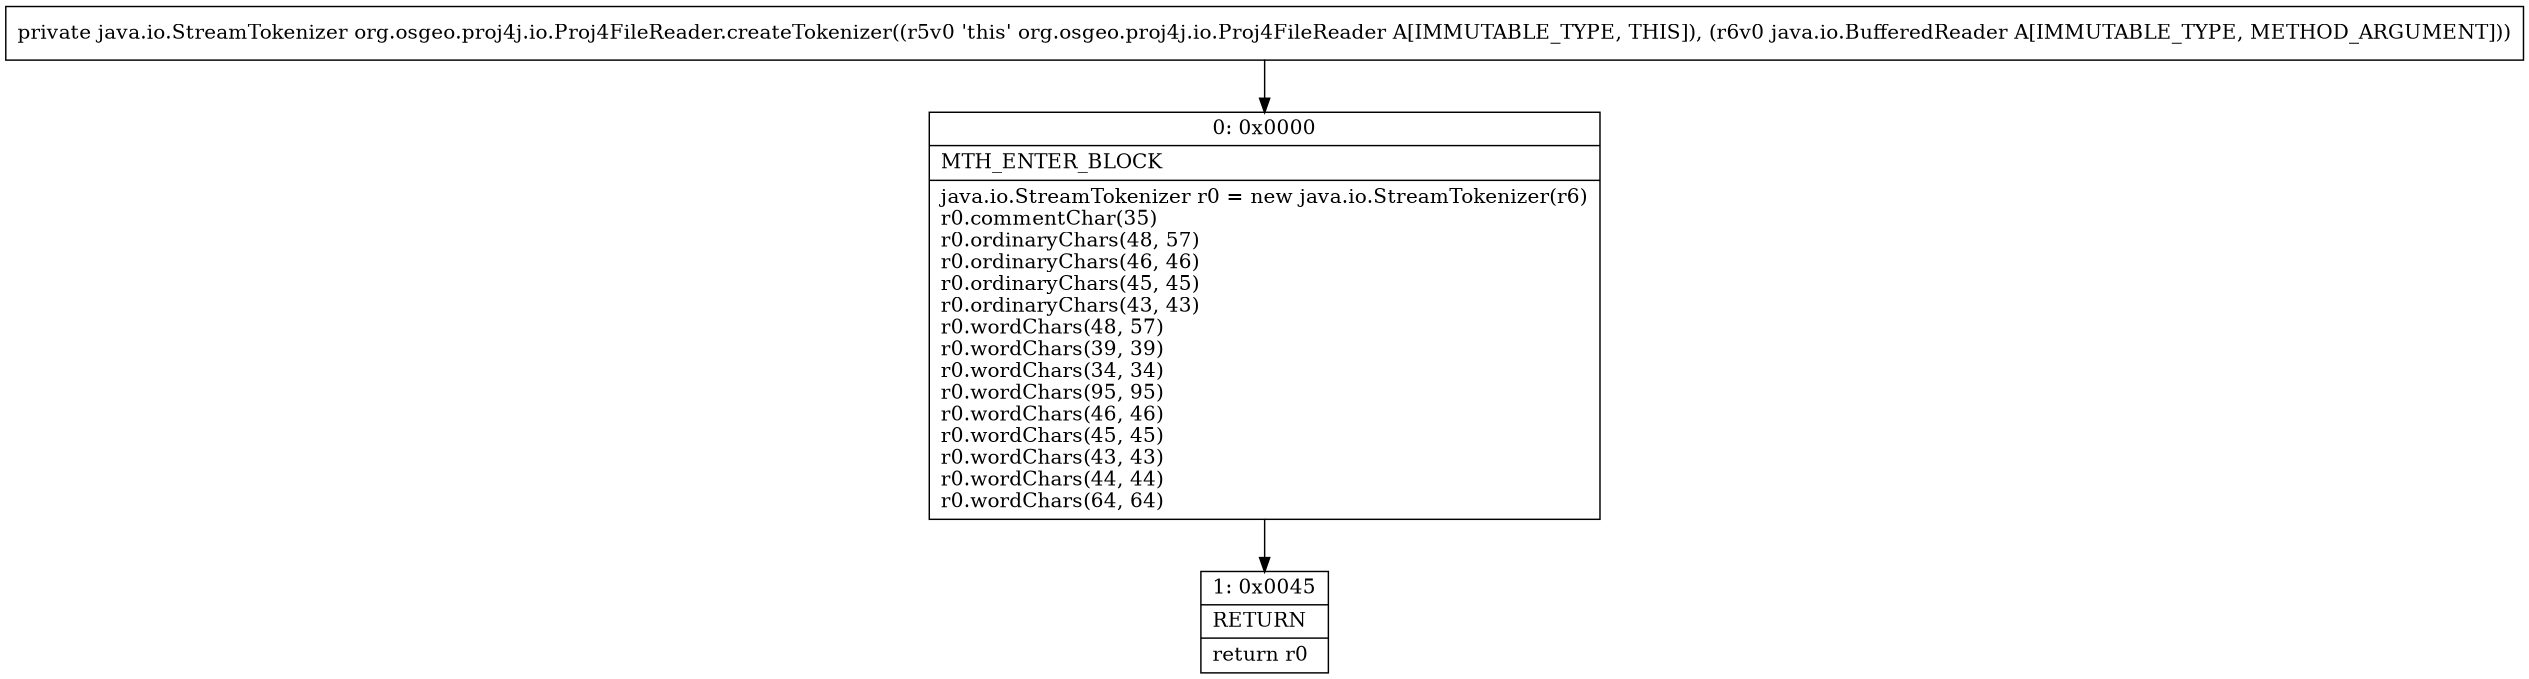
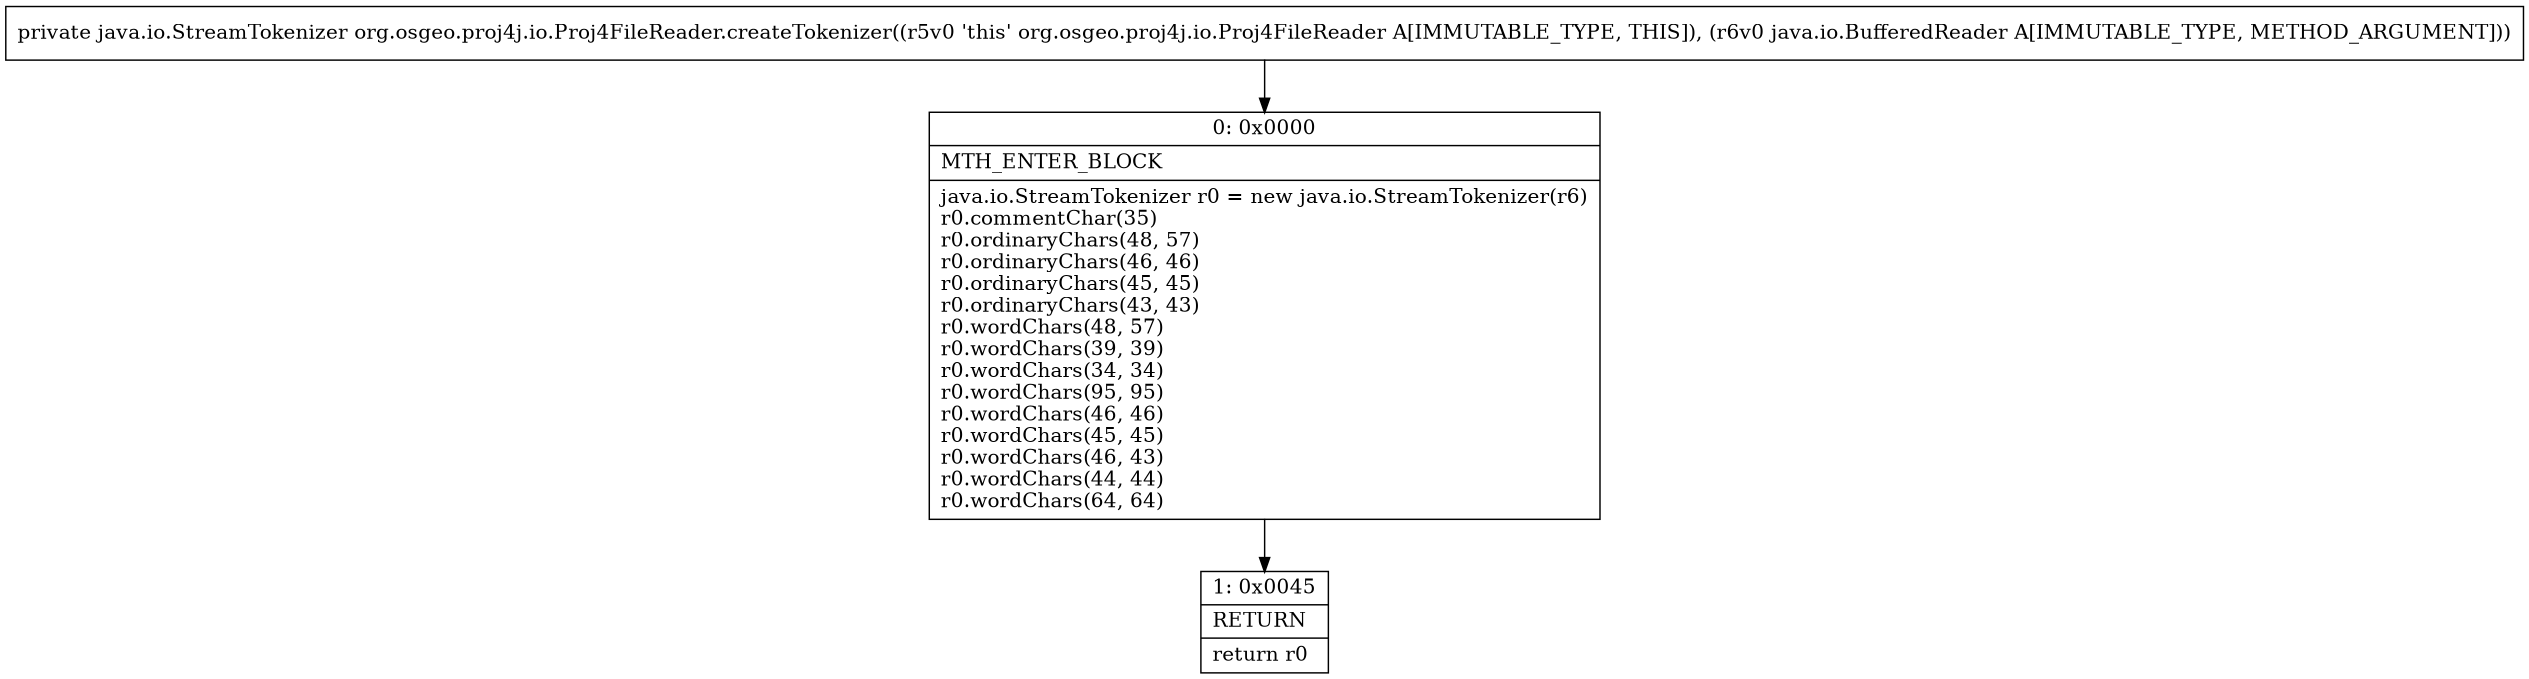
(1052, 458) -> (1052, 458)
